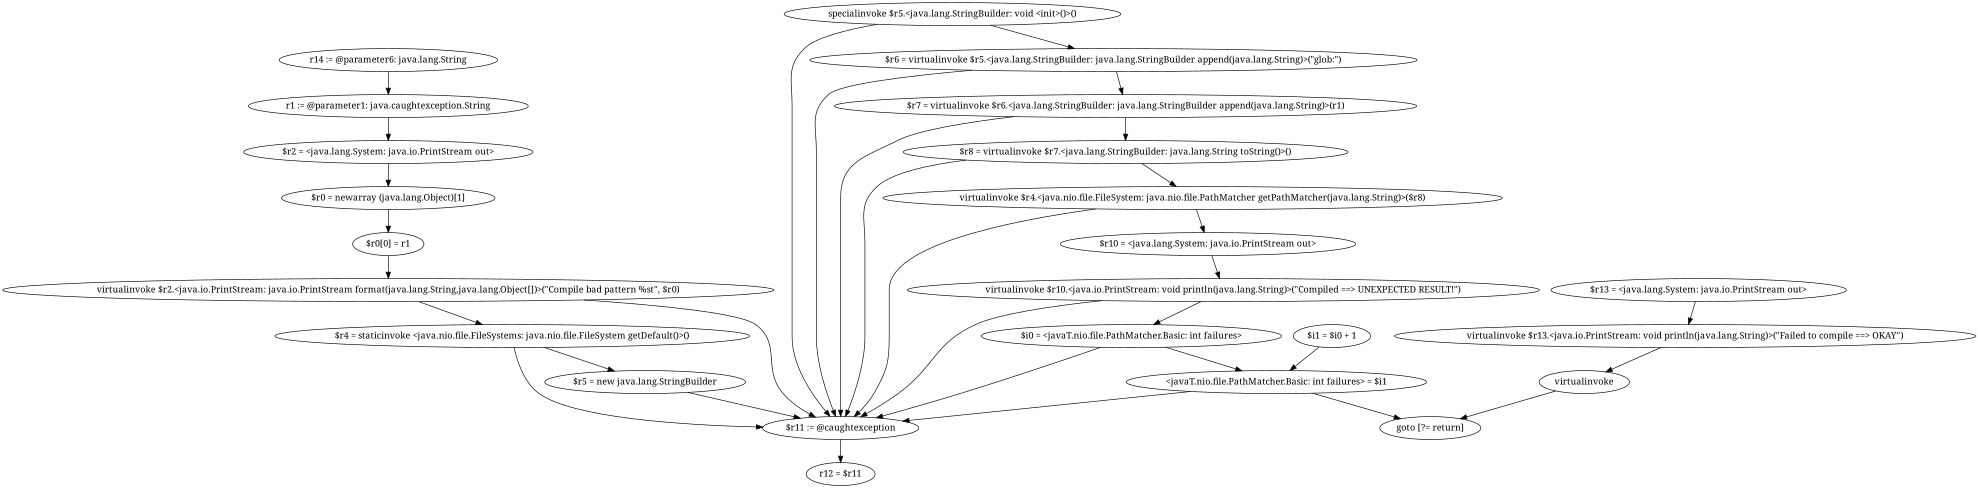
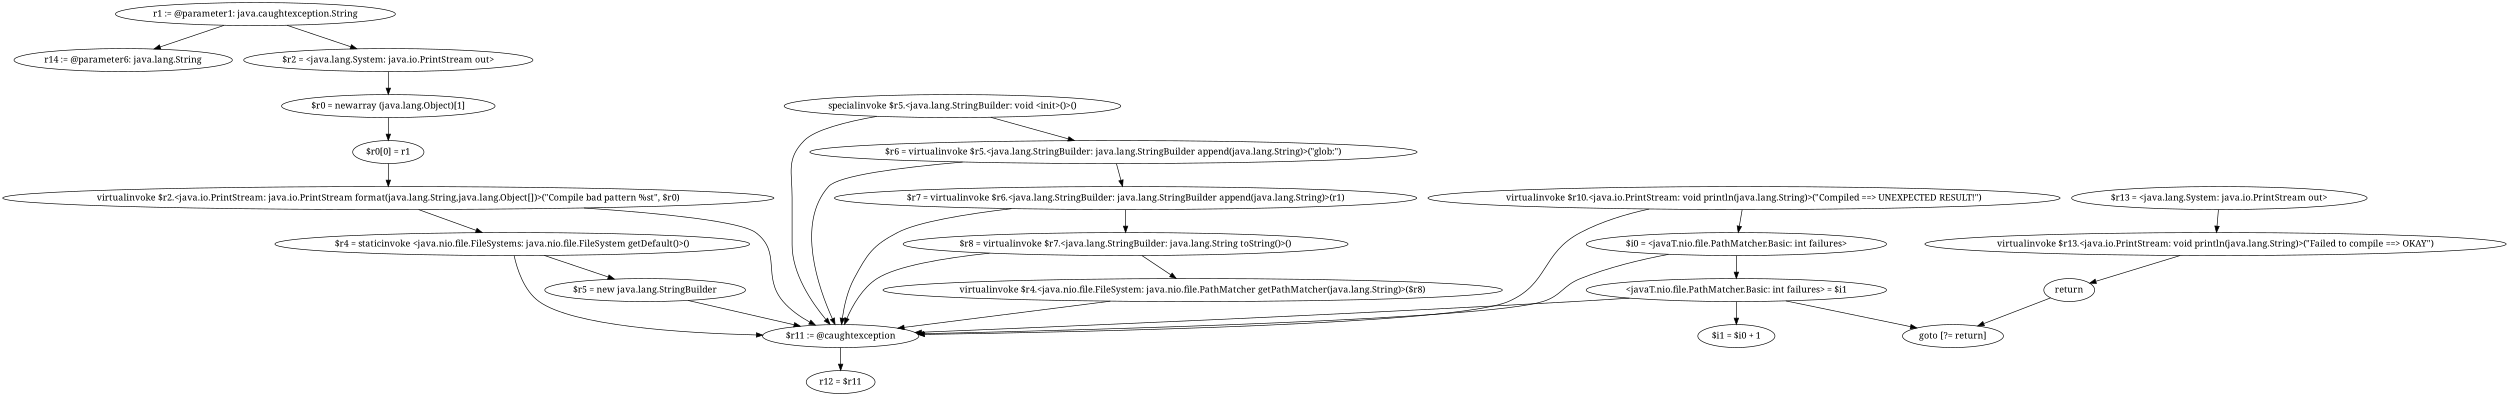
(388, 80) -> (192, 36)
(1208, 244) -> none
(1307, 357) -> (1736, 310)
(1584, 382) -> (2069, 290)
